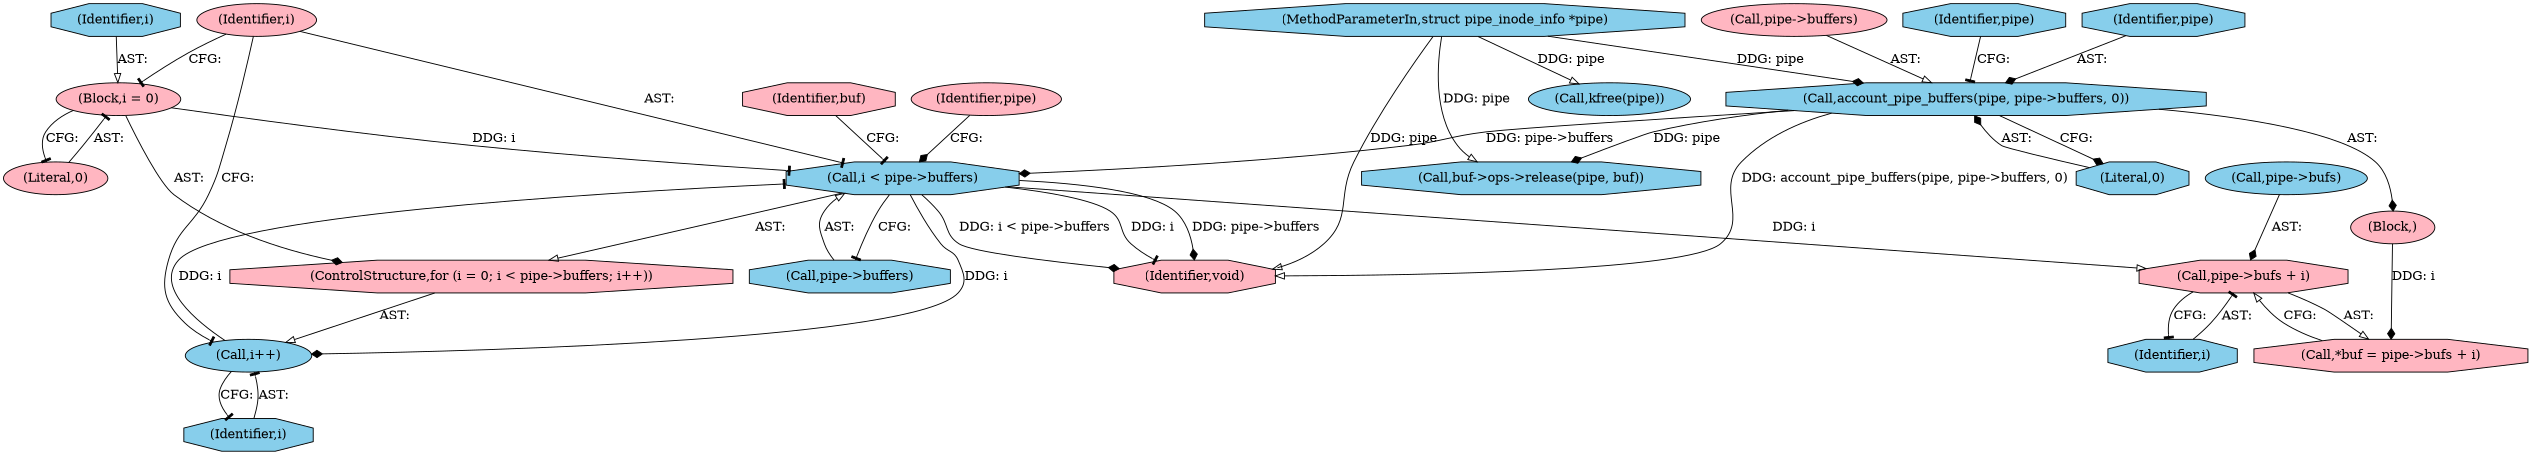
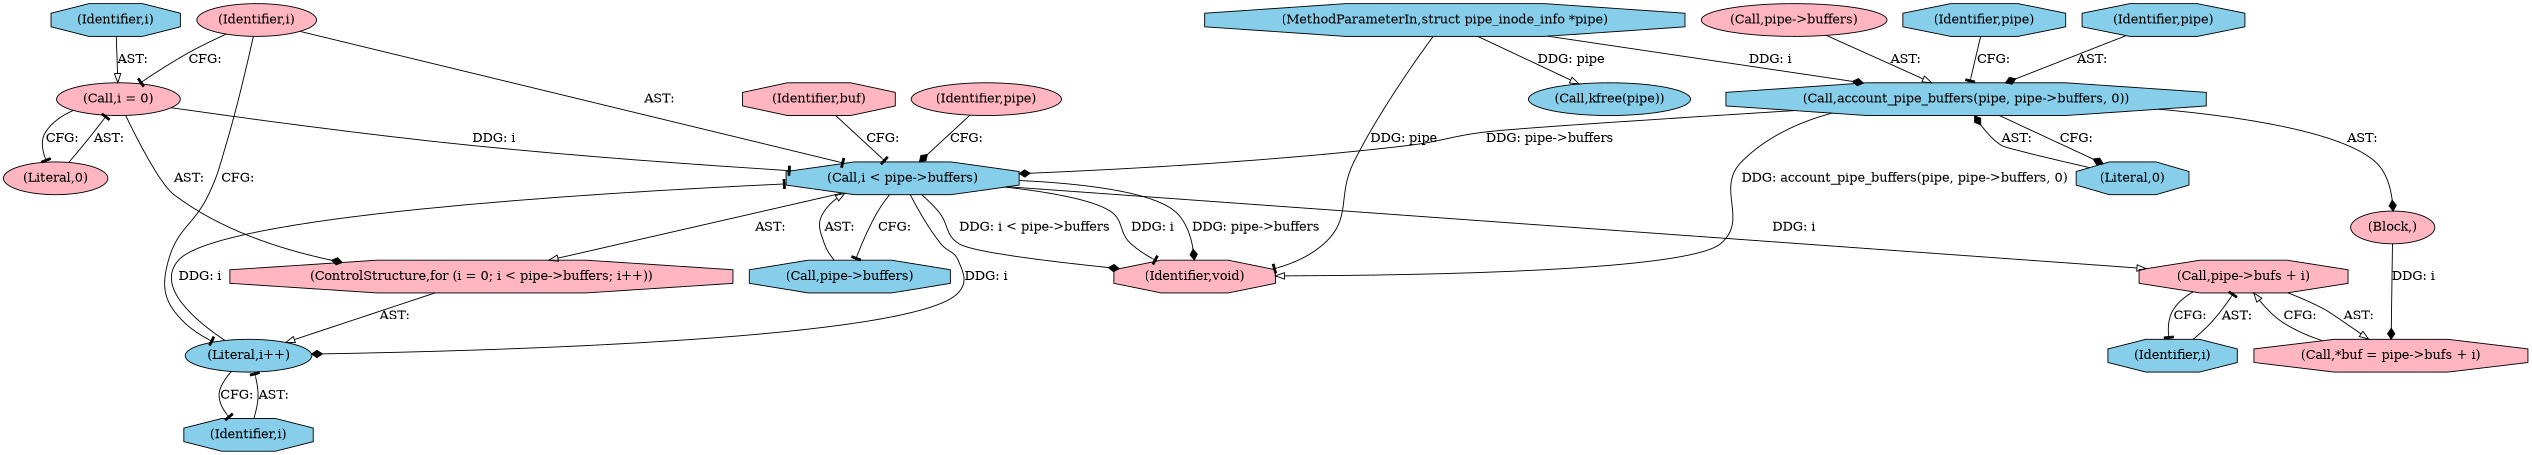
(1771, 60) -> (1771, 60)
(118, 99) -> (118, 99)
(1355, 159) -> (1355, 159)
(1531, 178) -> none
(2286, 178) -> none
(249, 356) -> (249, 356)
